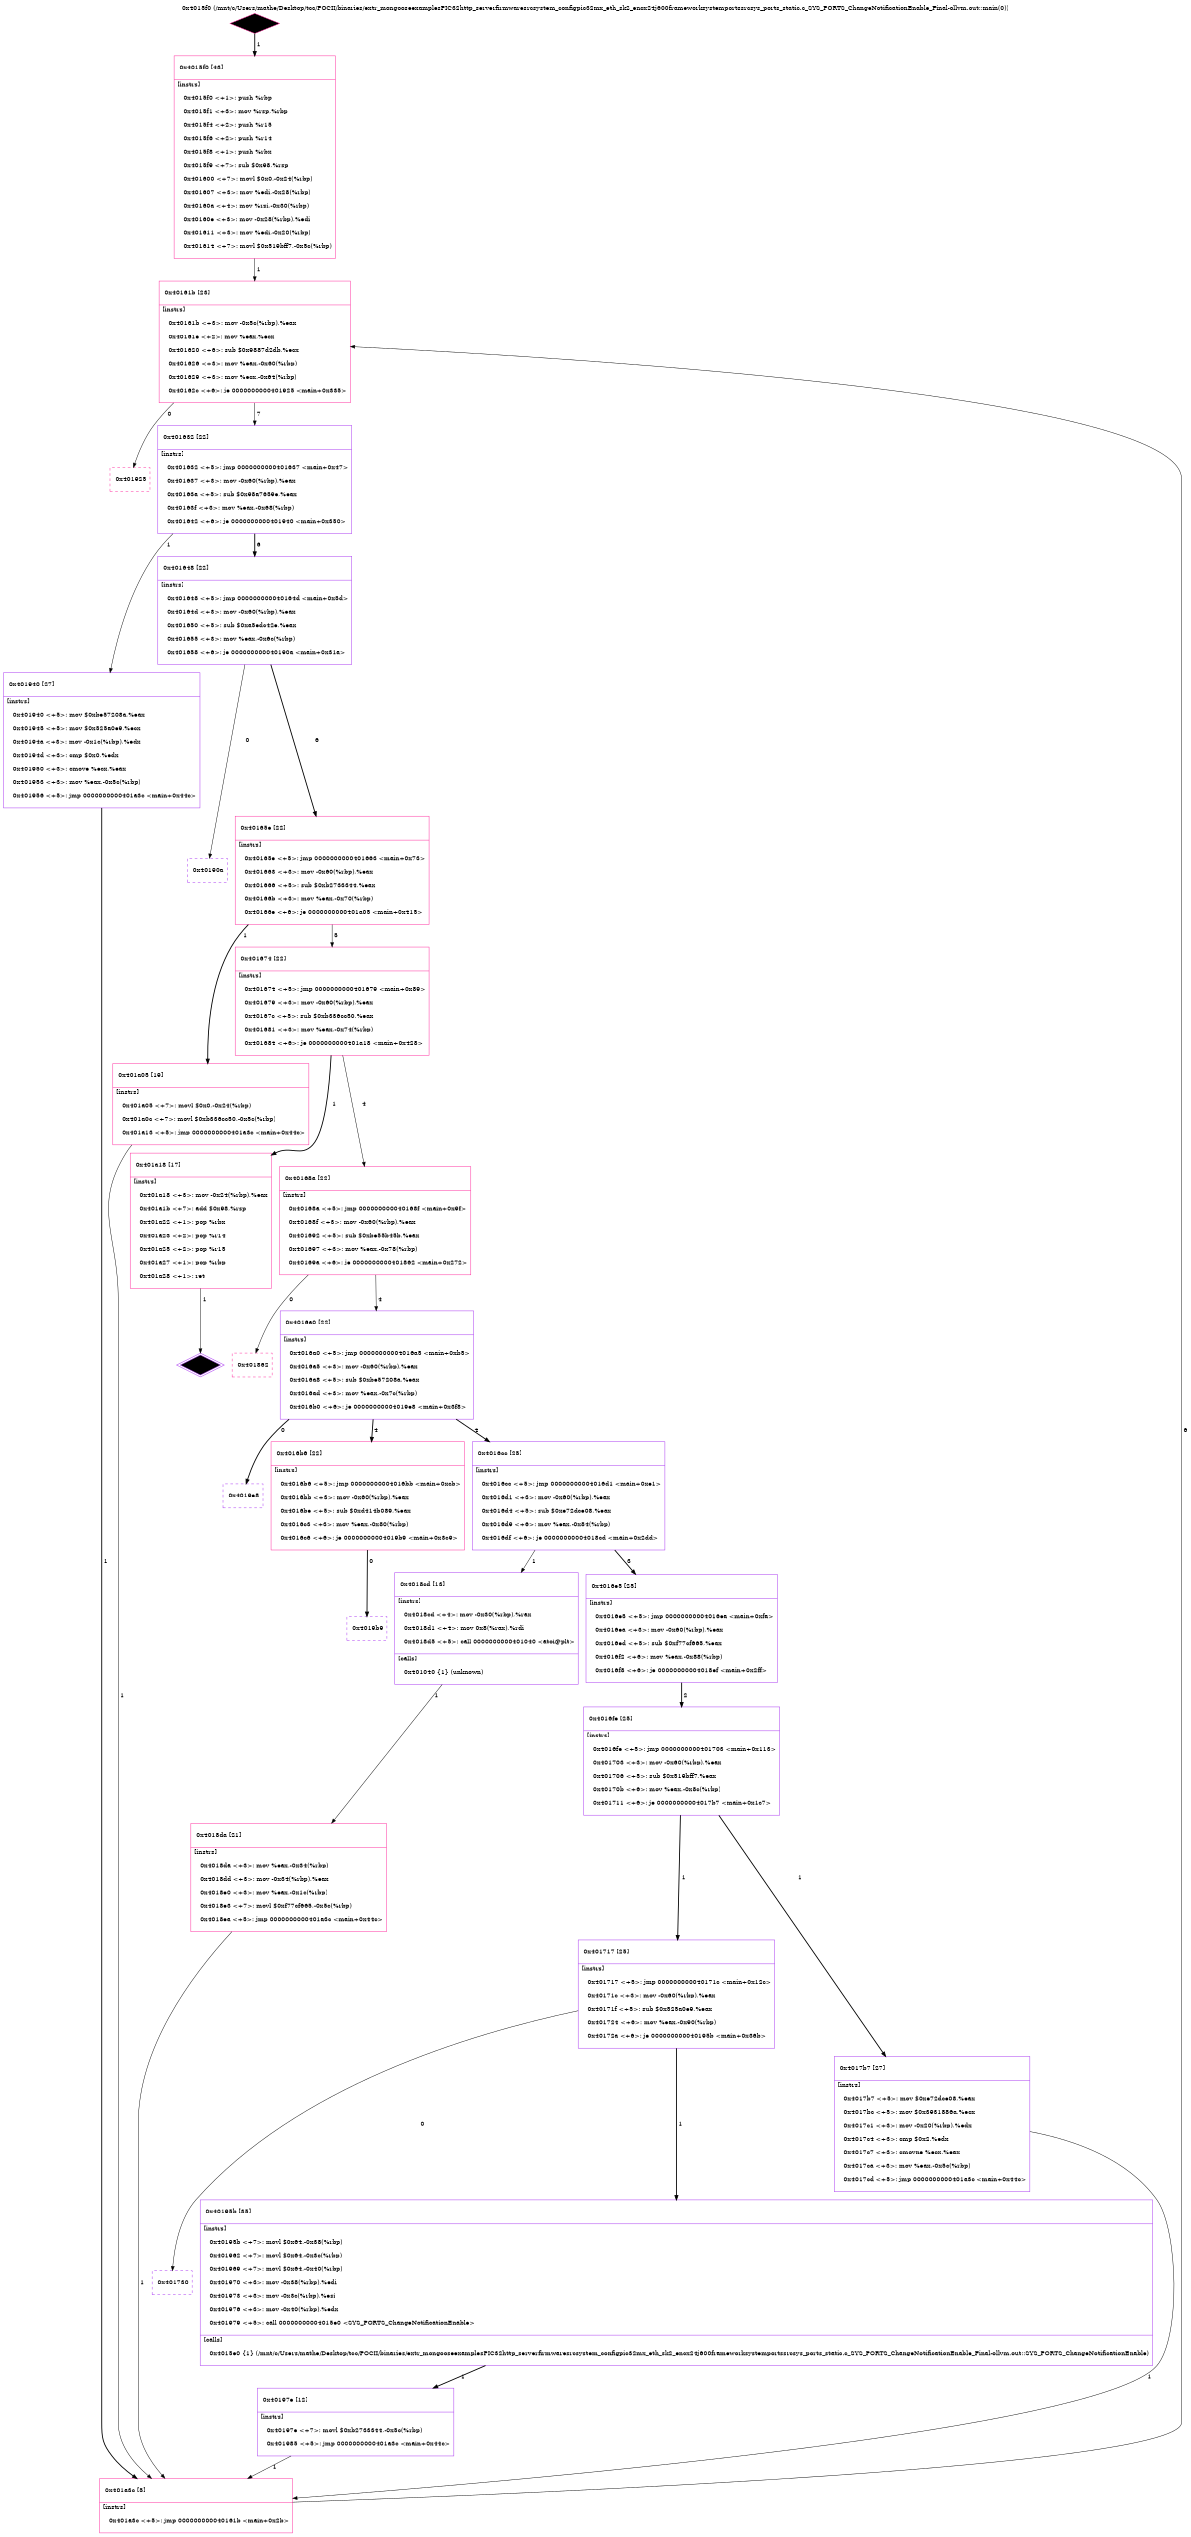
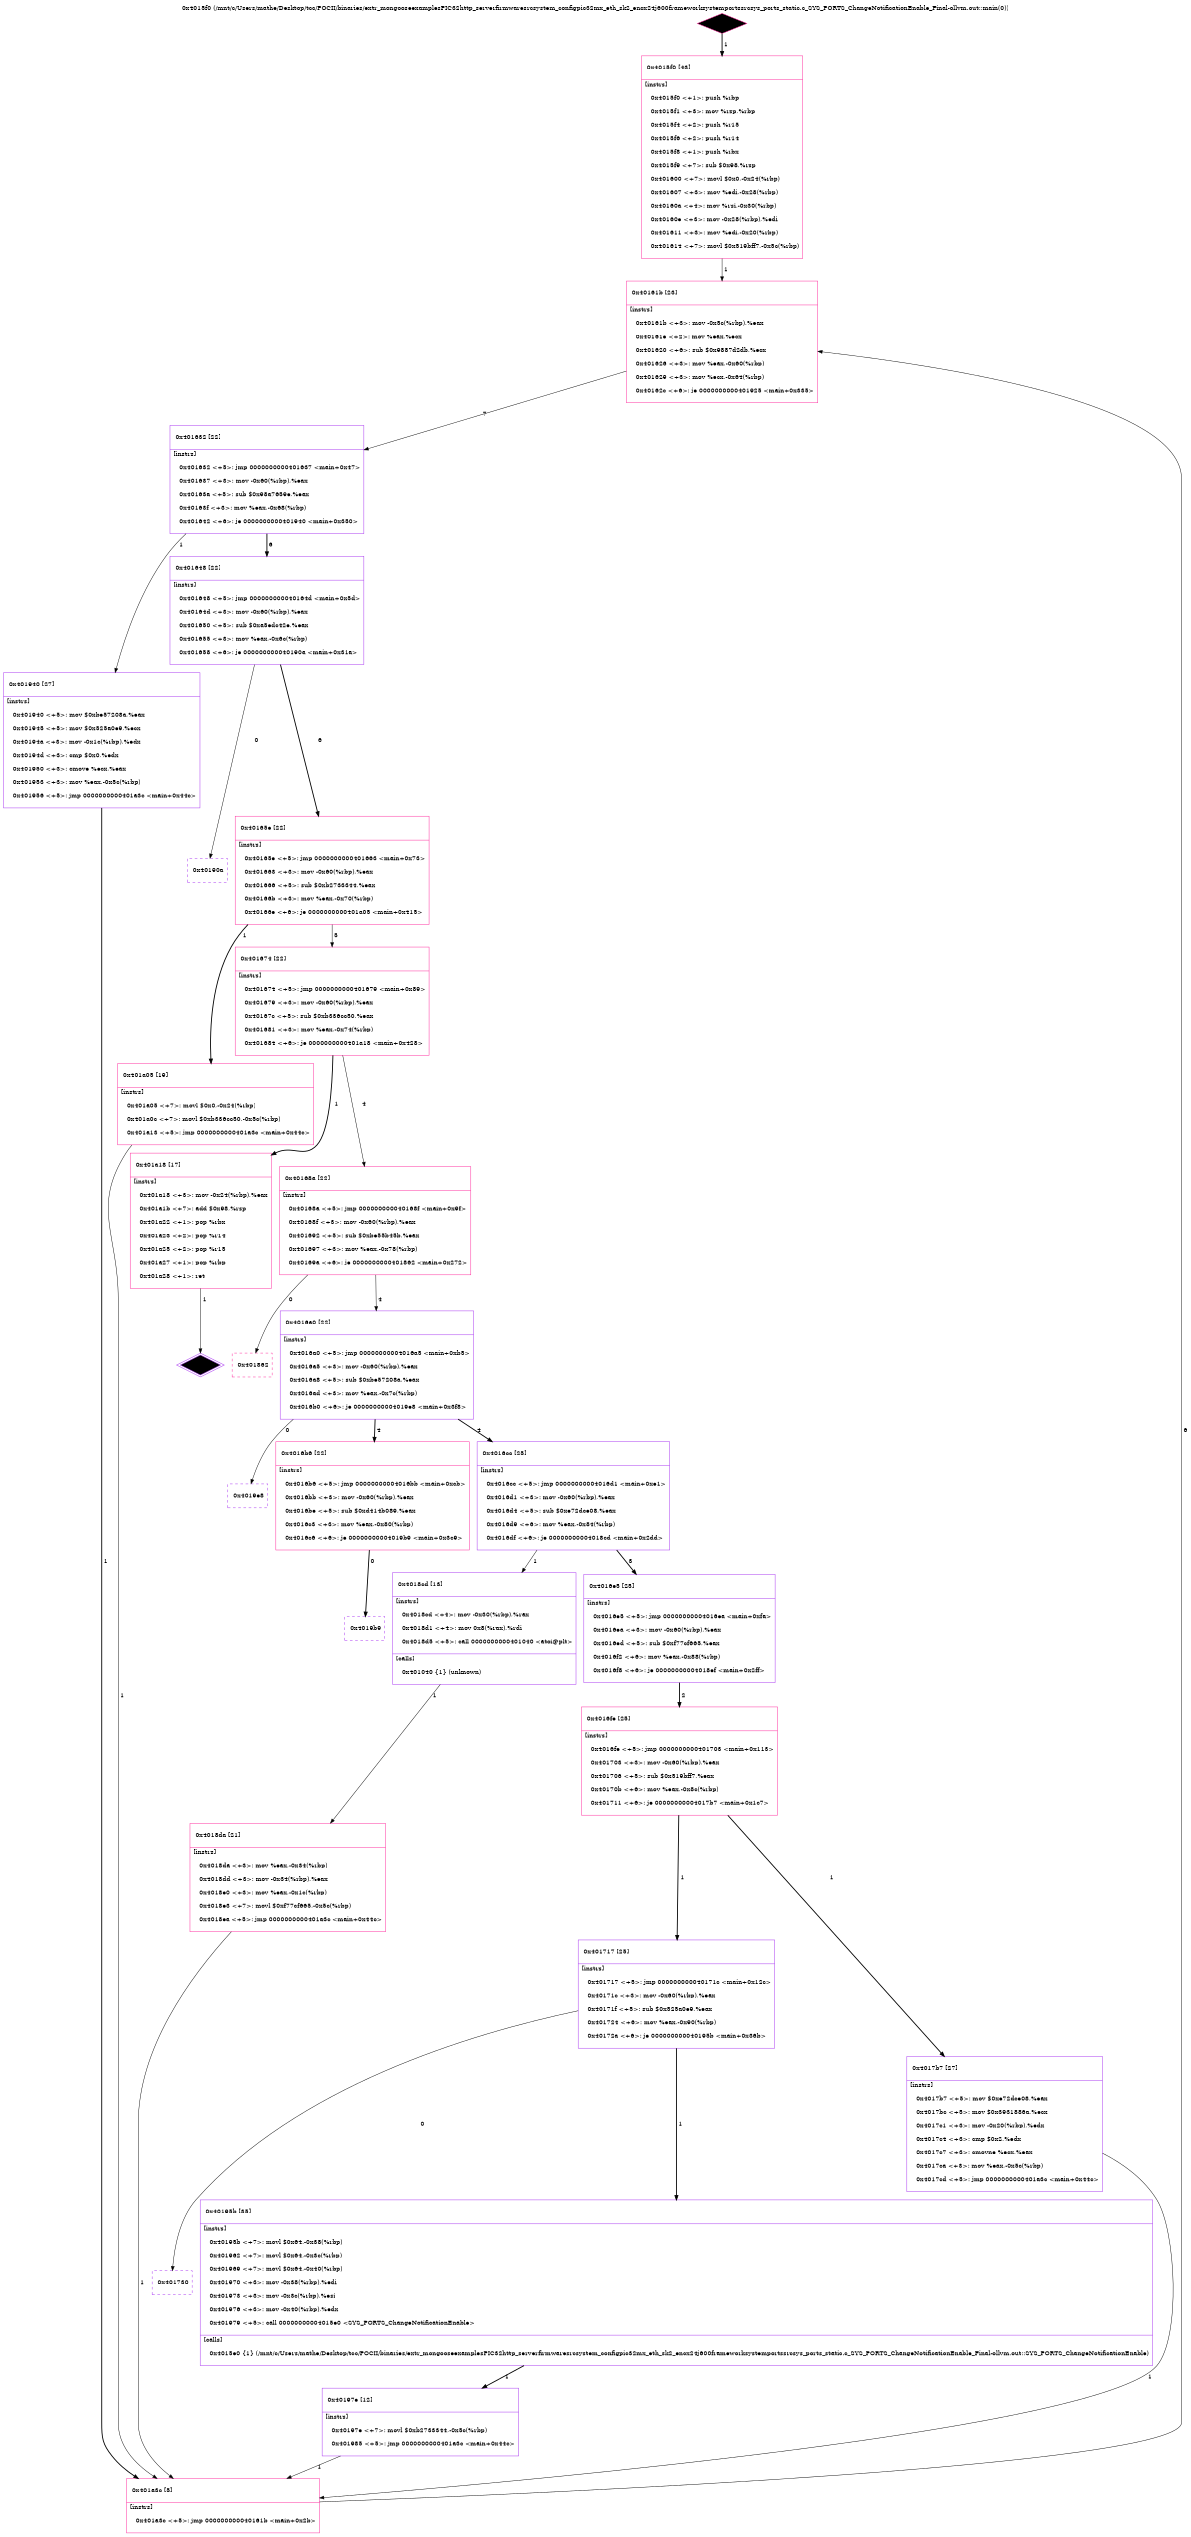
(130, 479) -> none
(263, 1446) -> (268, 1446)
(682, 1761) -> (679, 1761)
